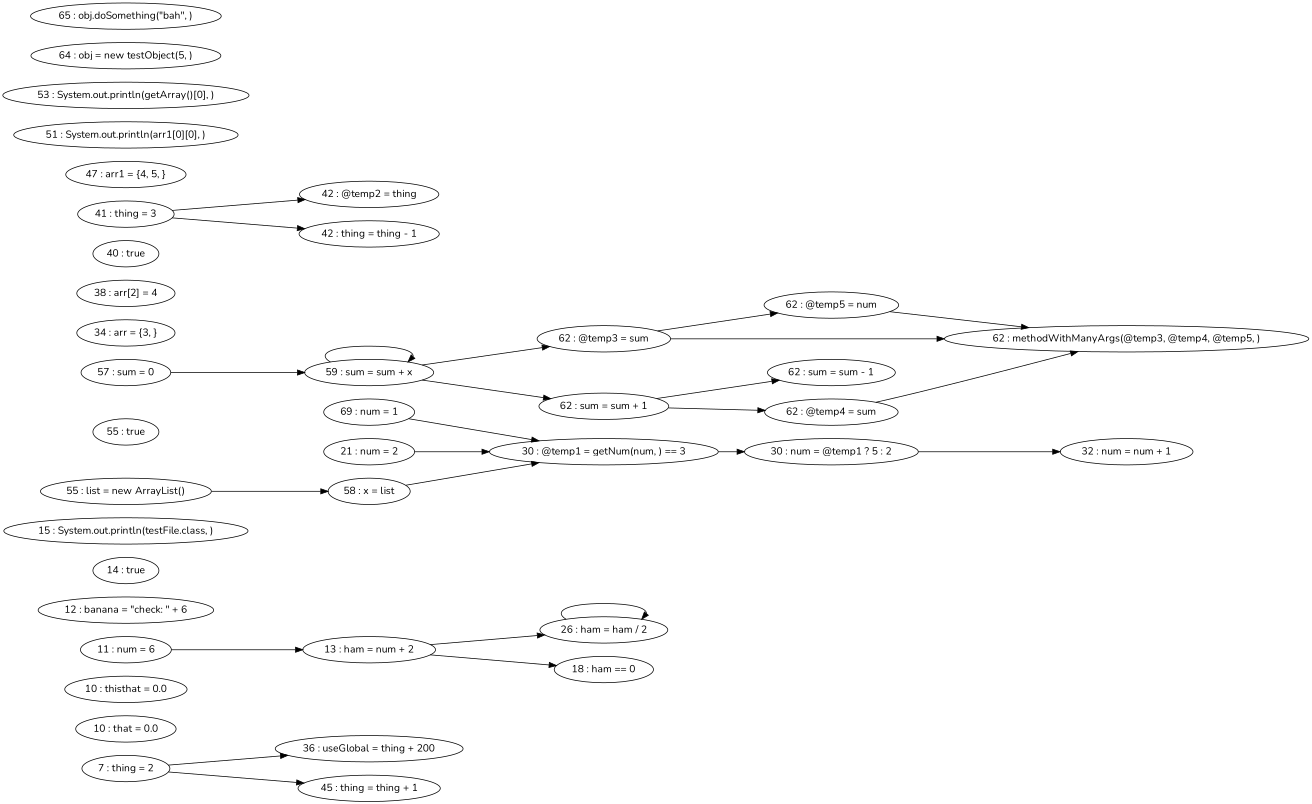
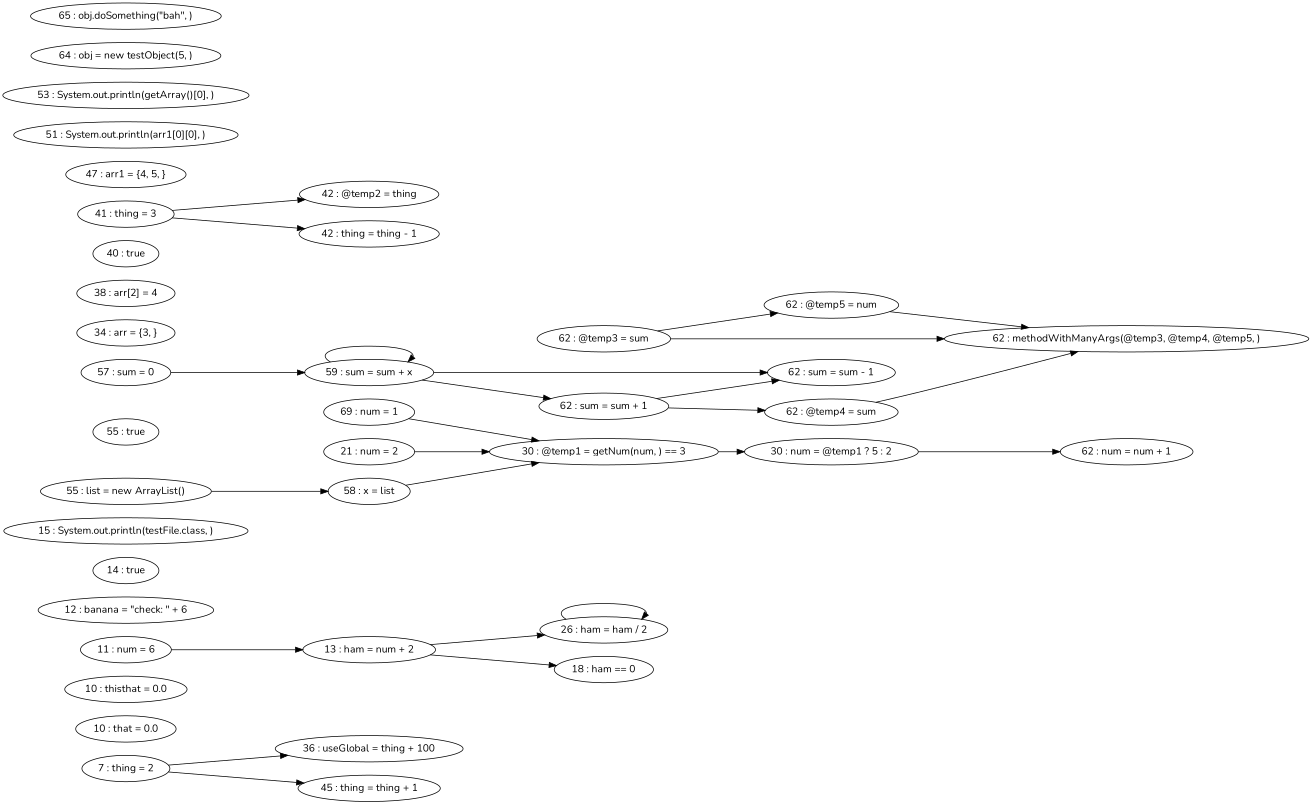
(482, 356) -> (597, 373)
(1127, 452) -> (1127, 452)
(369, 749) -> (369, 749)
